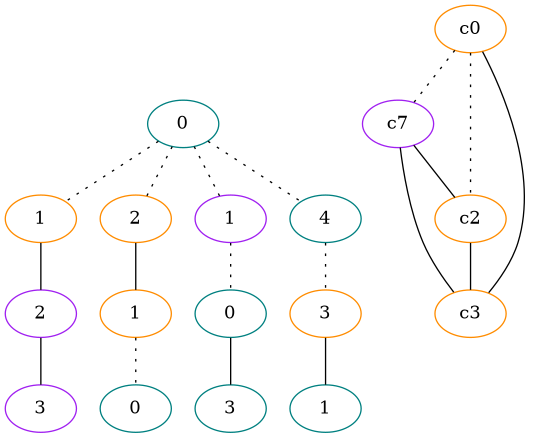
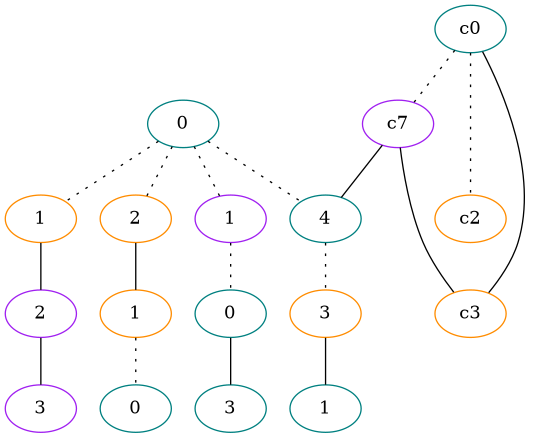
(471, 29) -> (471, 29)
(434, 171) -> (362, 171)
(471, 266) -> none
